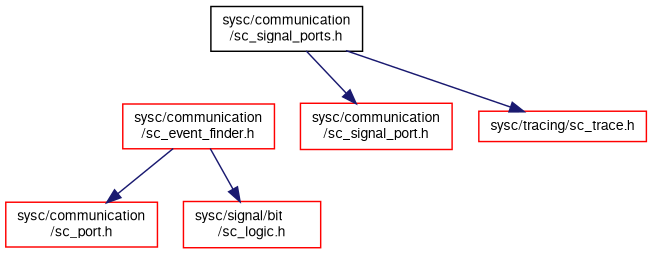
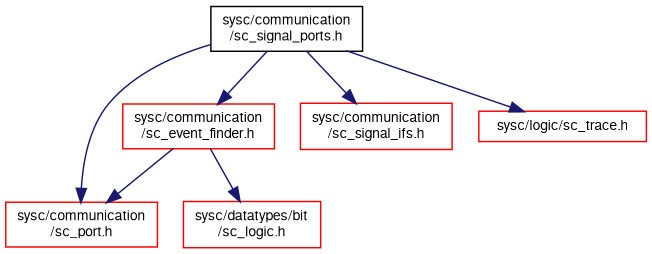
none -> (248, 72)
none -> (119, 93)
(376, 126) -> (376, 126)
(563, 126) -> (563, 126)
(252, 225) -> (252, 225)
